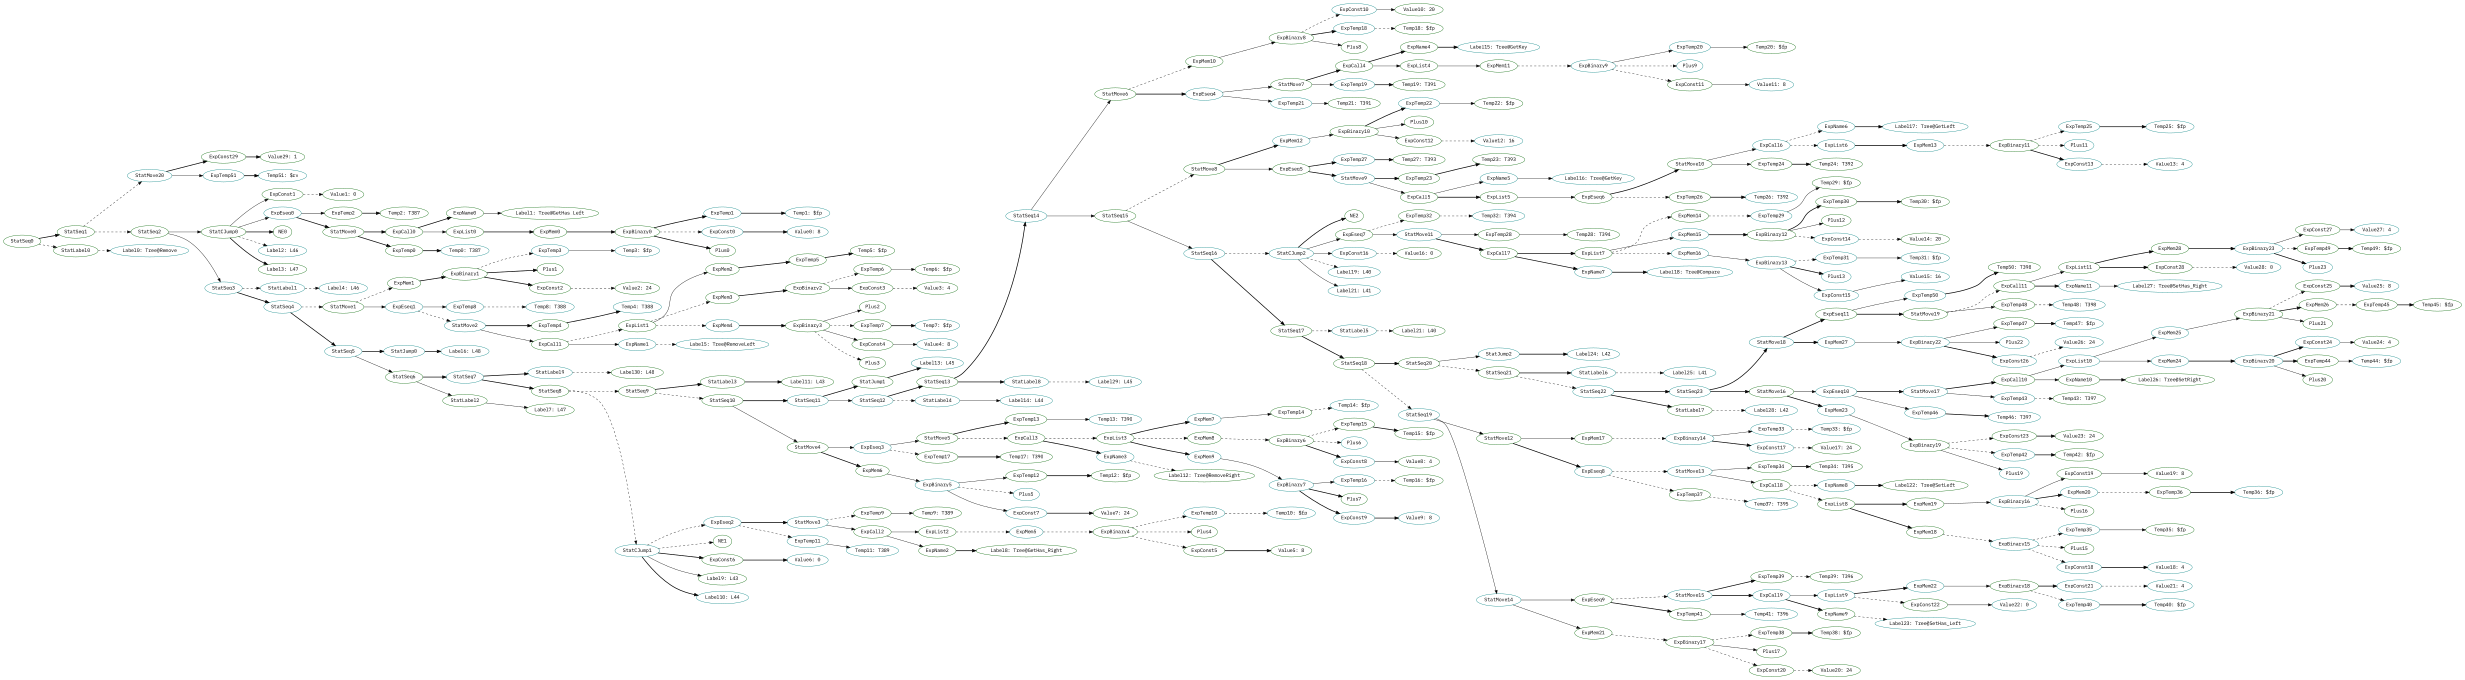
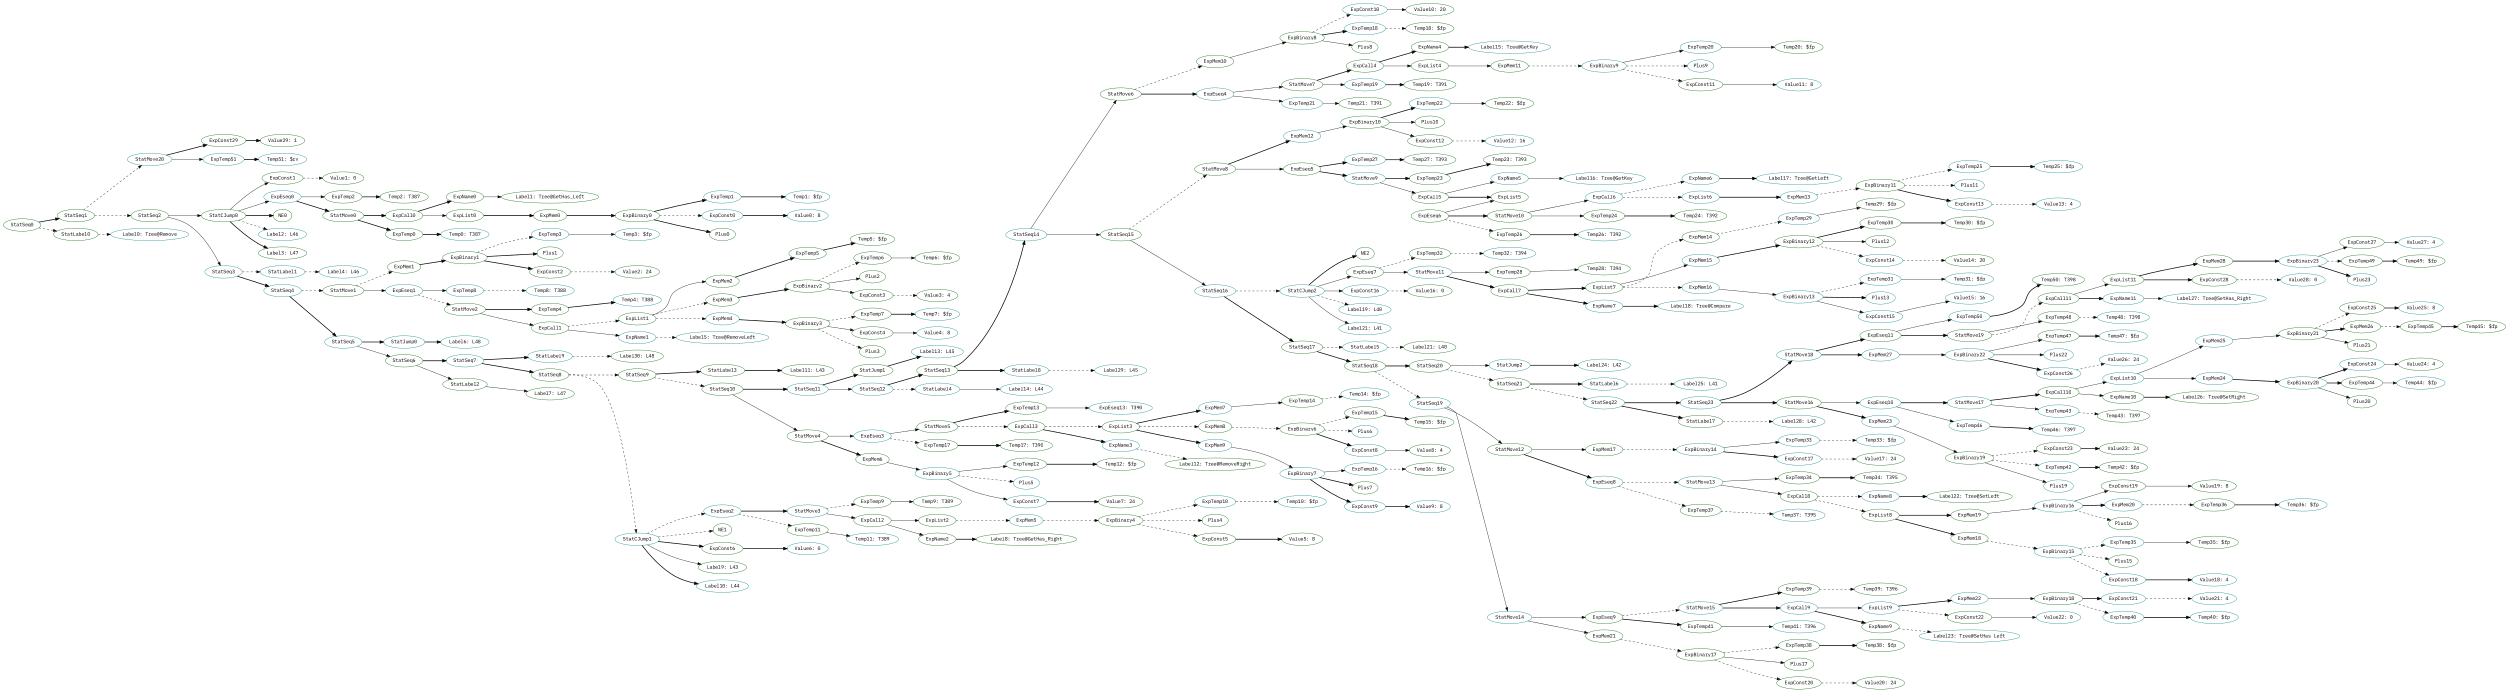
(1544, 197) -> (1468, 207)
(841, 316) -> (842, 281)
(465, 326) -> (465, 309)
(1115, 419) -> (1121, 408)
(808, 541) -> (808, 530)
